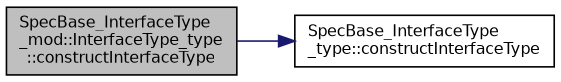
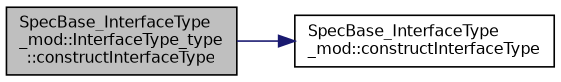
(425, 41) -> (425, 41)
